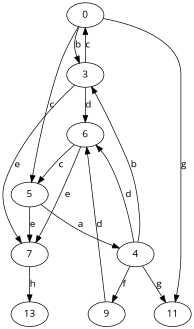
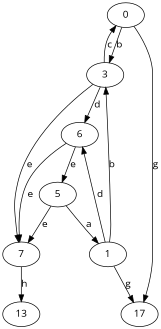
(49, 99) -> none
(61, 165) -> (73, 165)
(136, 254) -> (108, 254)
(107, 314) -> none
(173, 314) -> (140, 314)
